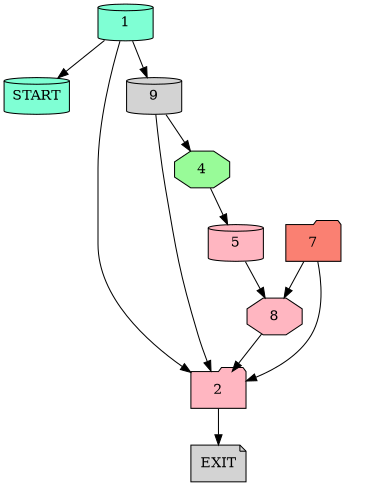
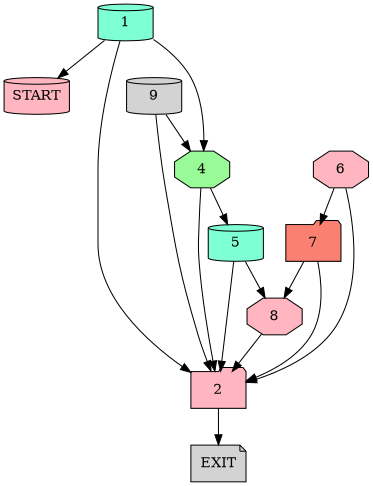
(138, 54) -> (193, 83)
(37, 96) -> (37, 96)
none -> (341, 169)
(236, 243) -> (236, 243)
none -> (200, 275)
none -> (228, 311)
